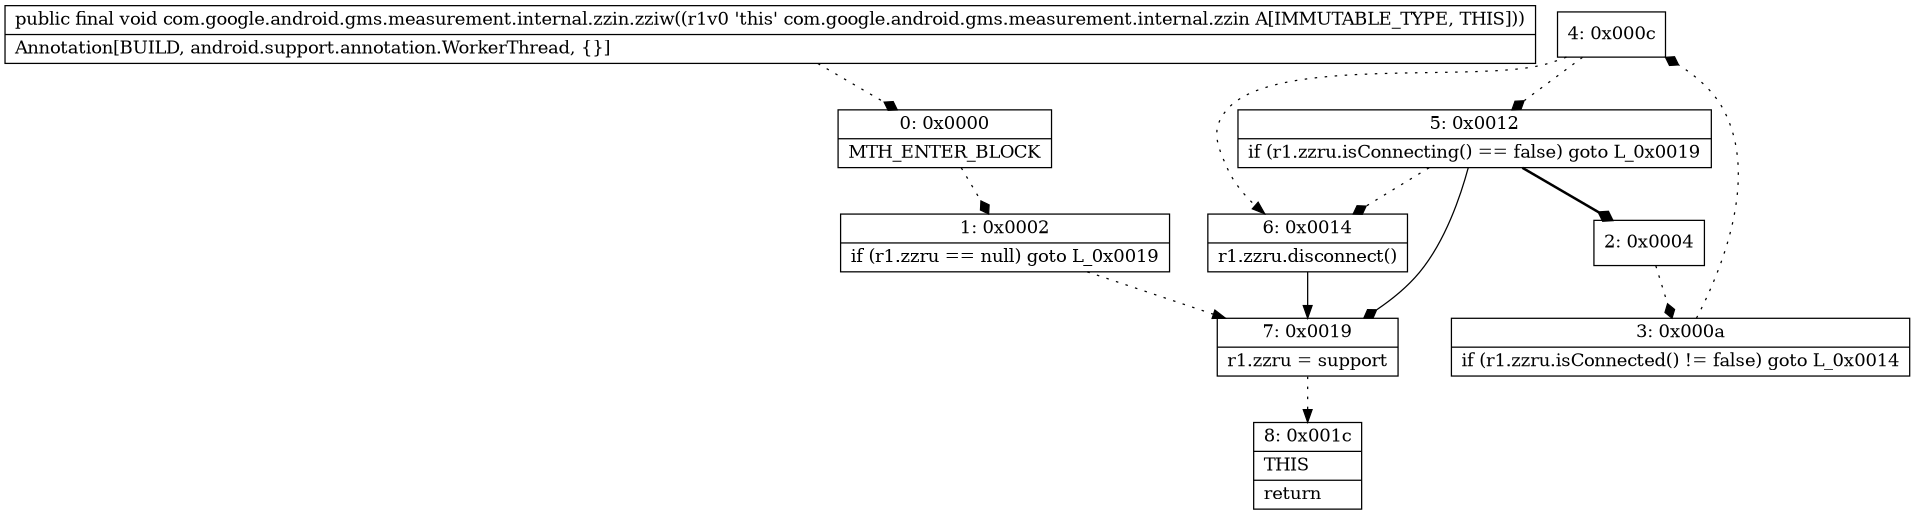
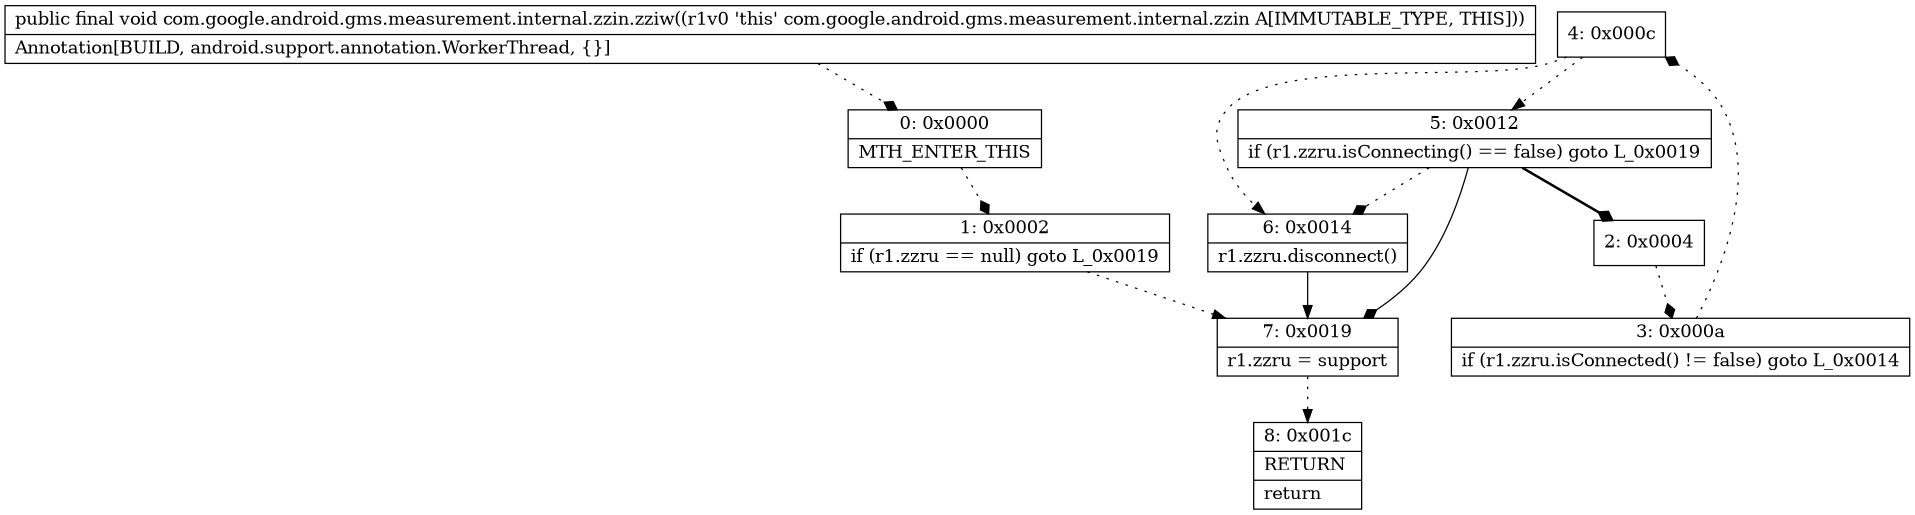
(1553, 79) -> (1552, 80)
(945, 153) -> (945, 153)
(1287, 465) -> (1305, 465)
